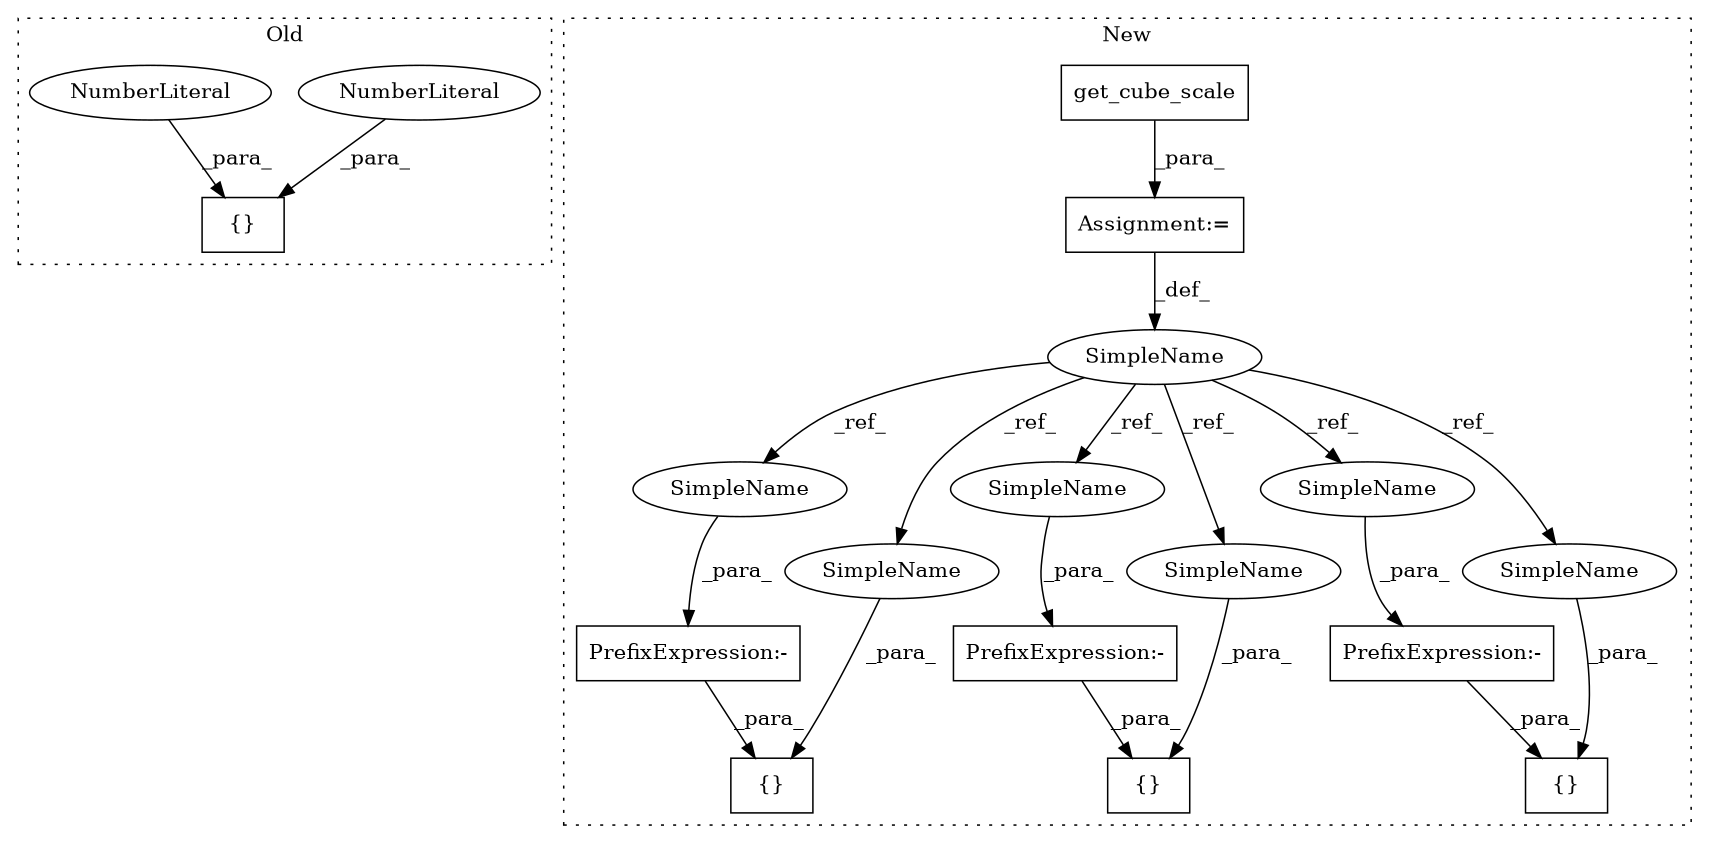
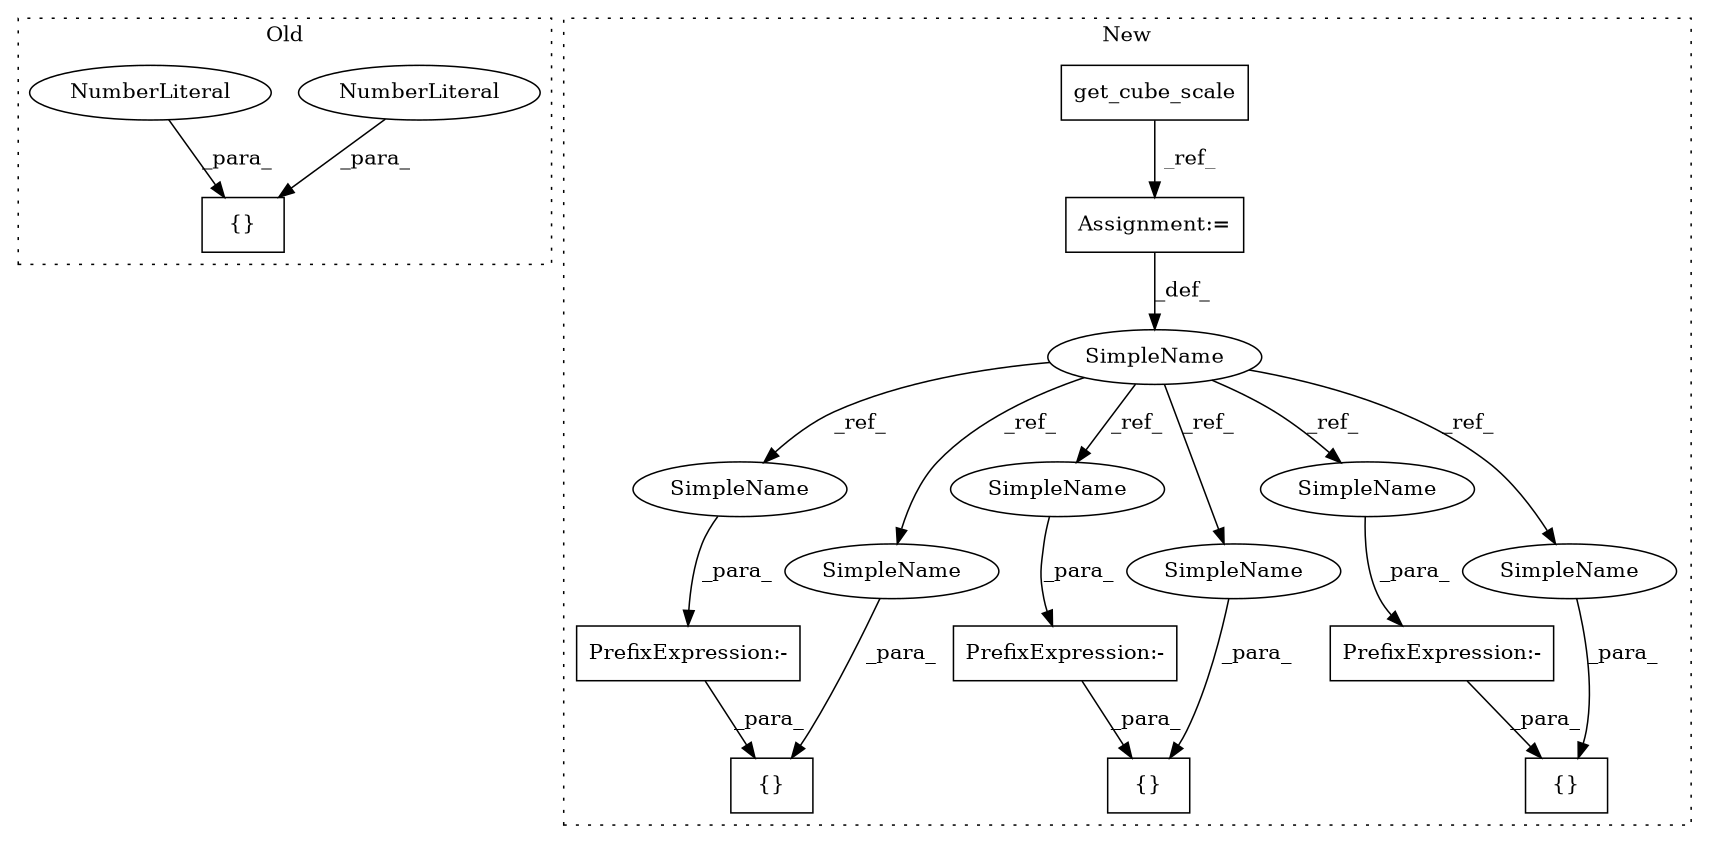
(1190, 159) -> (1190, 159)
